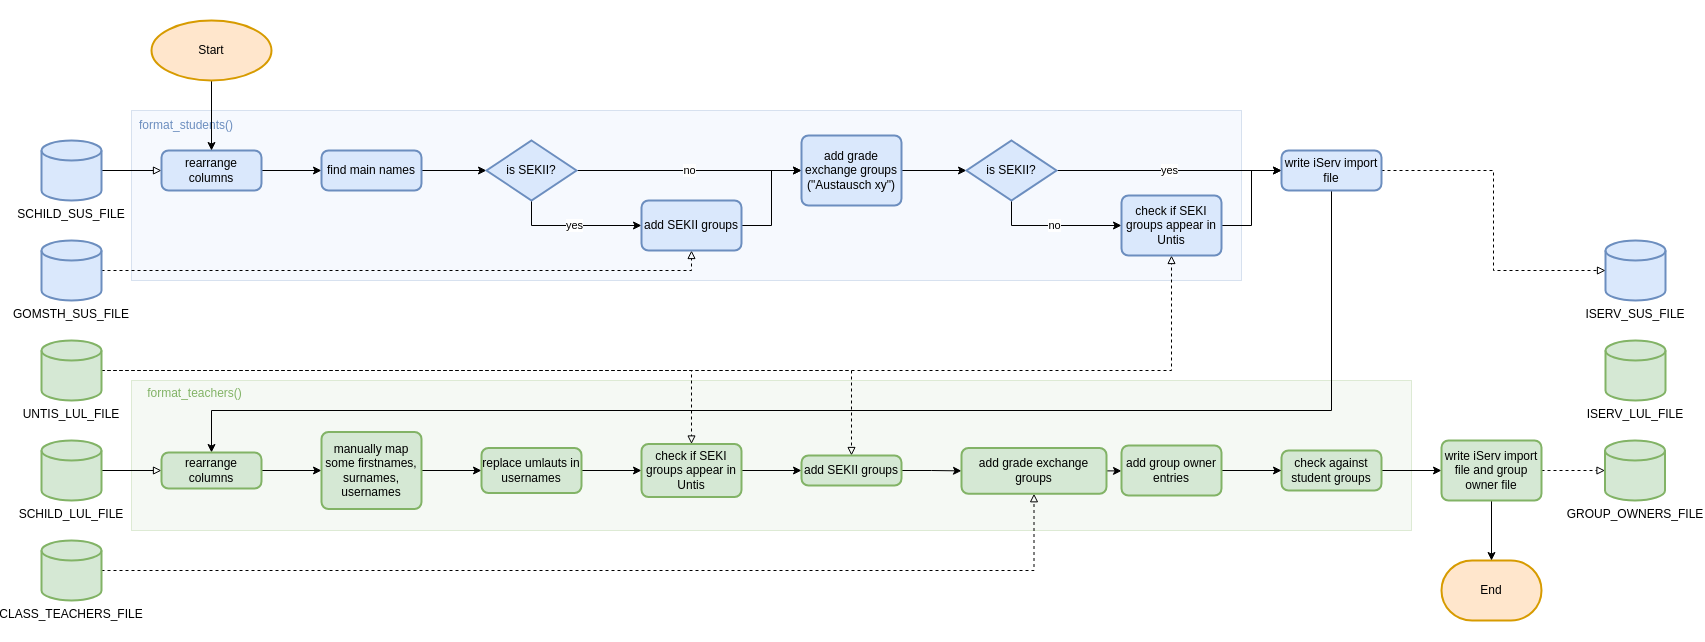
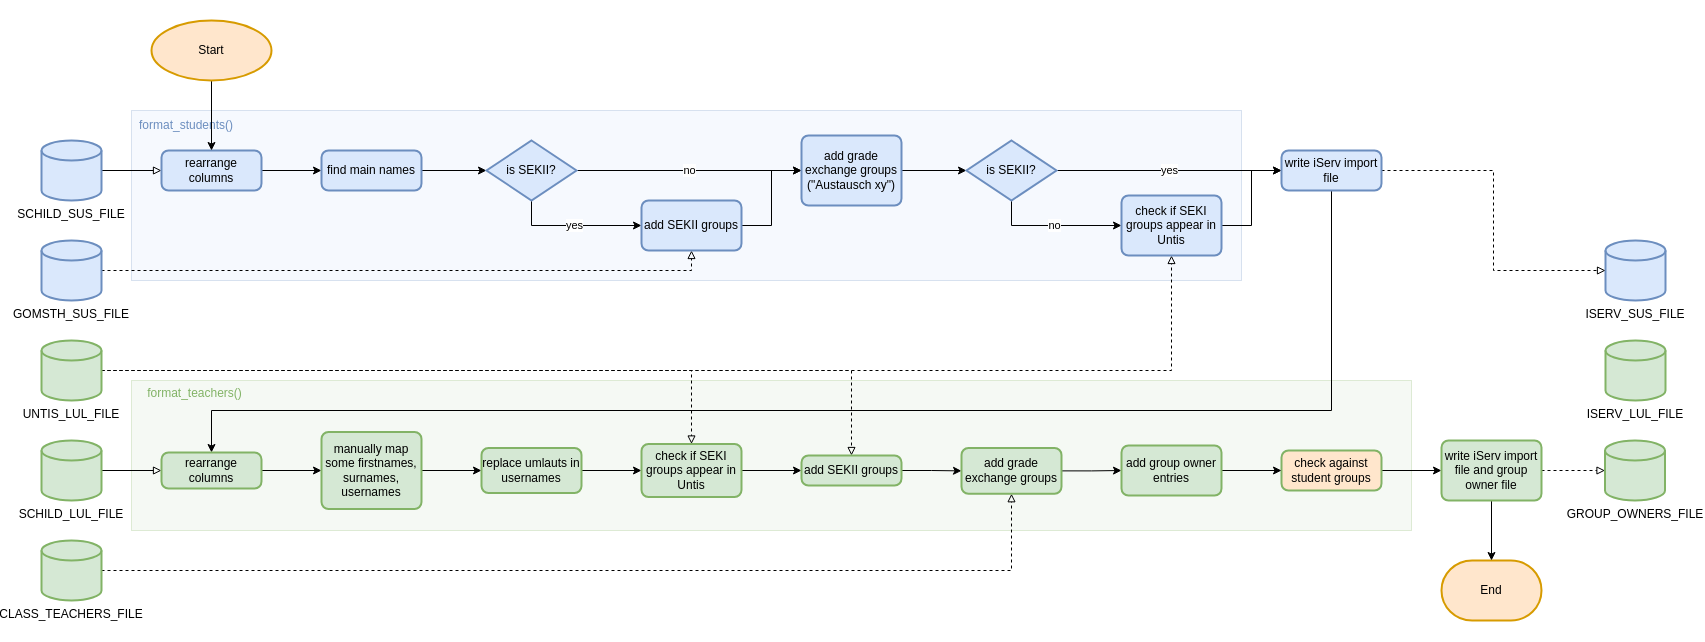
(1034, 471) -> (1012, 471)
(1332, 471) -> (1332, 471)
